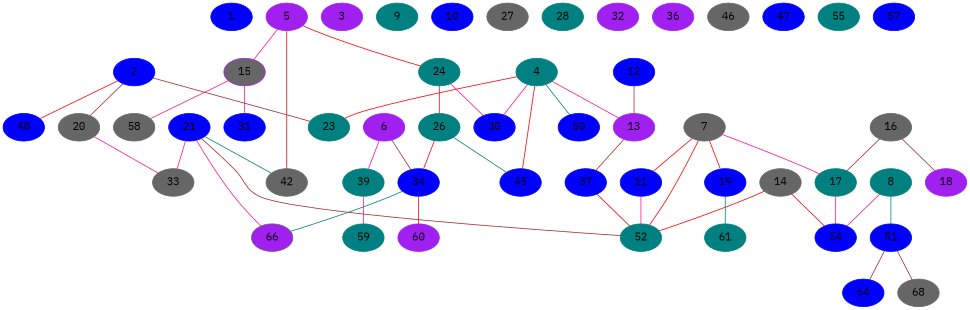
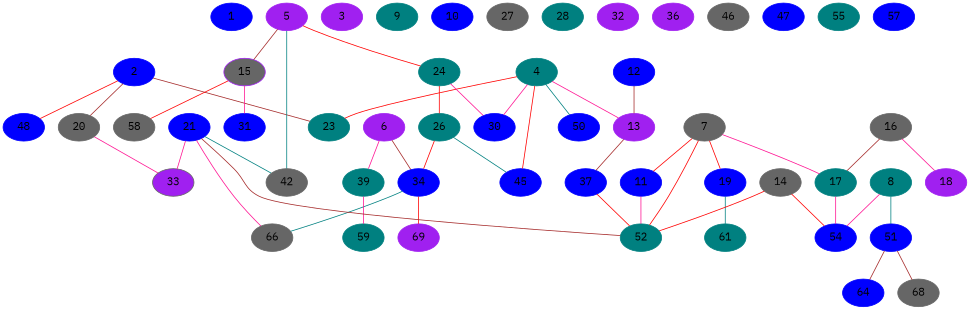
(266, 44) -> (266, 44)
(189, 100) -> (189, 100)
(287, 100) -> (287, 100)
(918, 155) -> (918, 155)
(173, 182) -> (173, 182)
(272, 238) -> (272, 238)
(419, 238) -> (419, 238)
